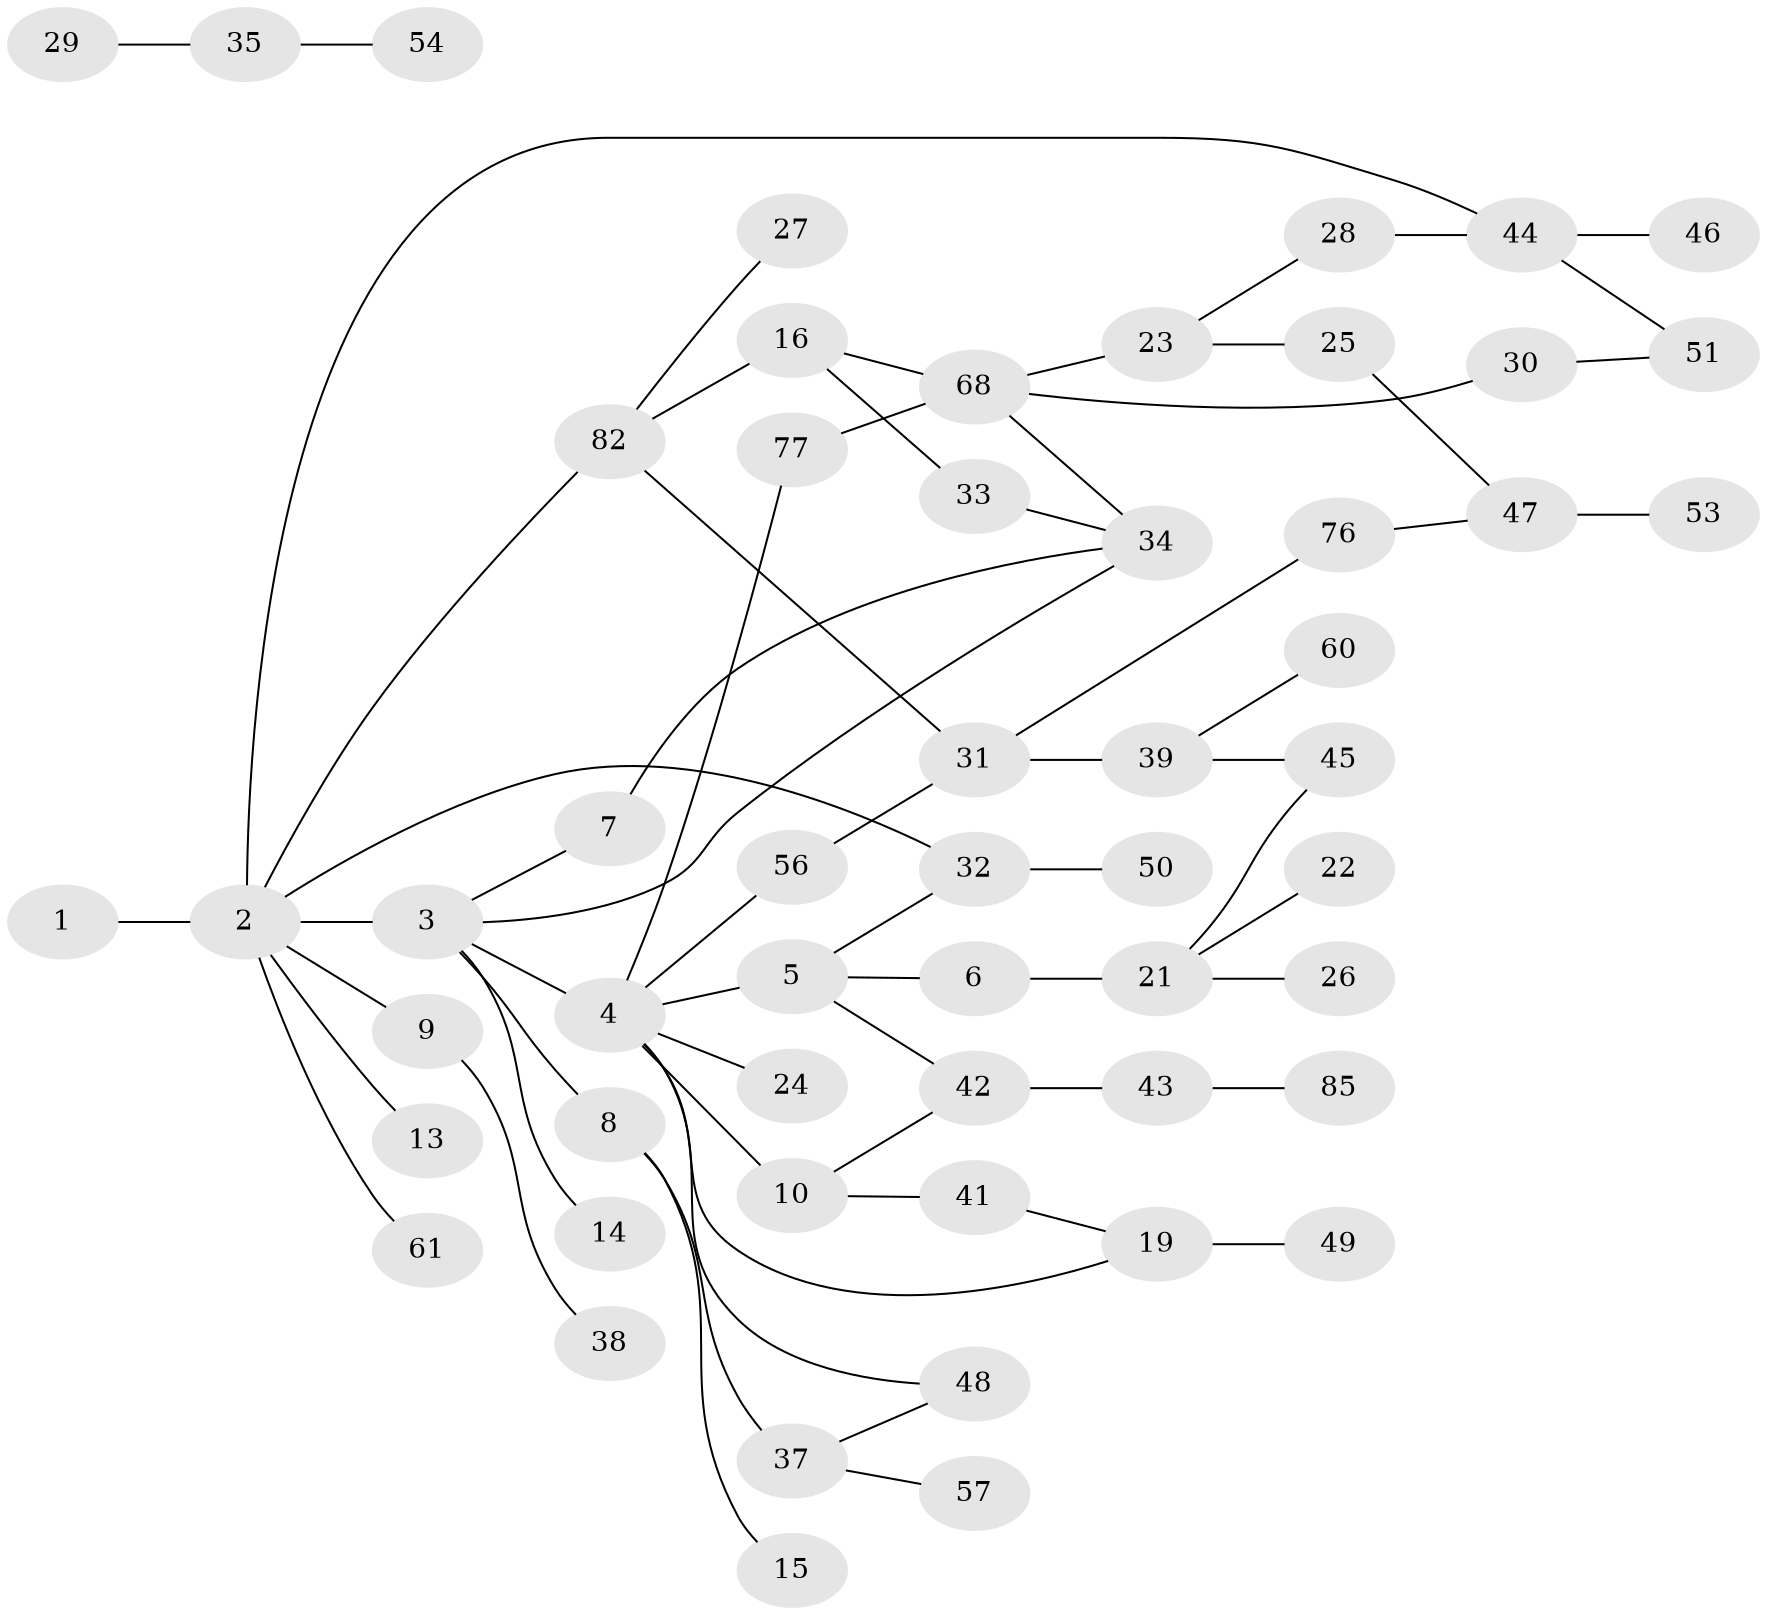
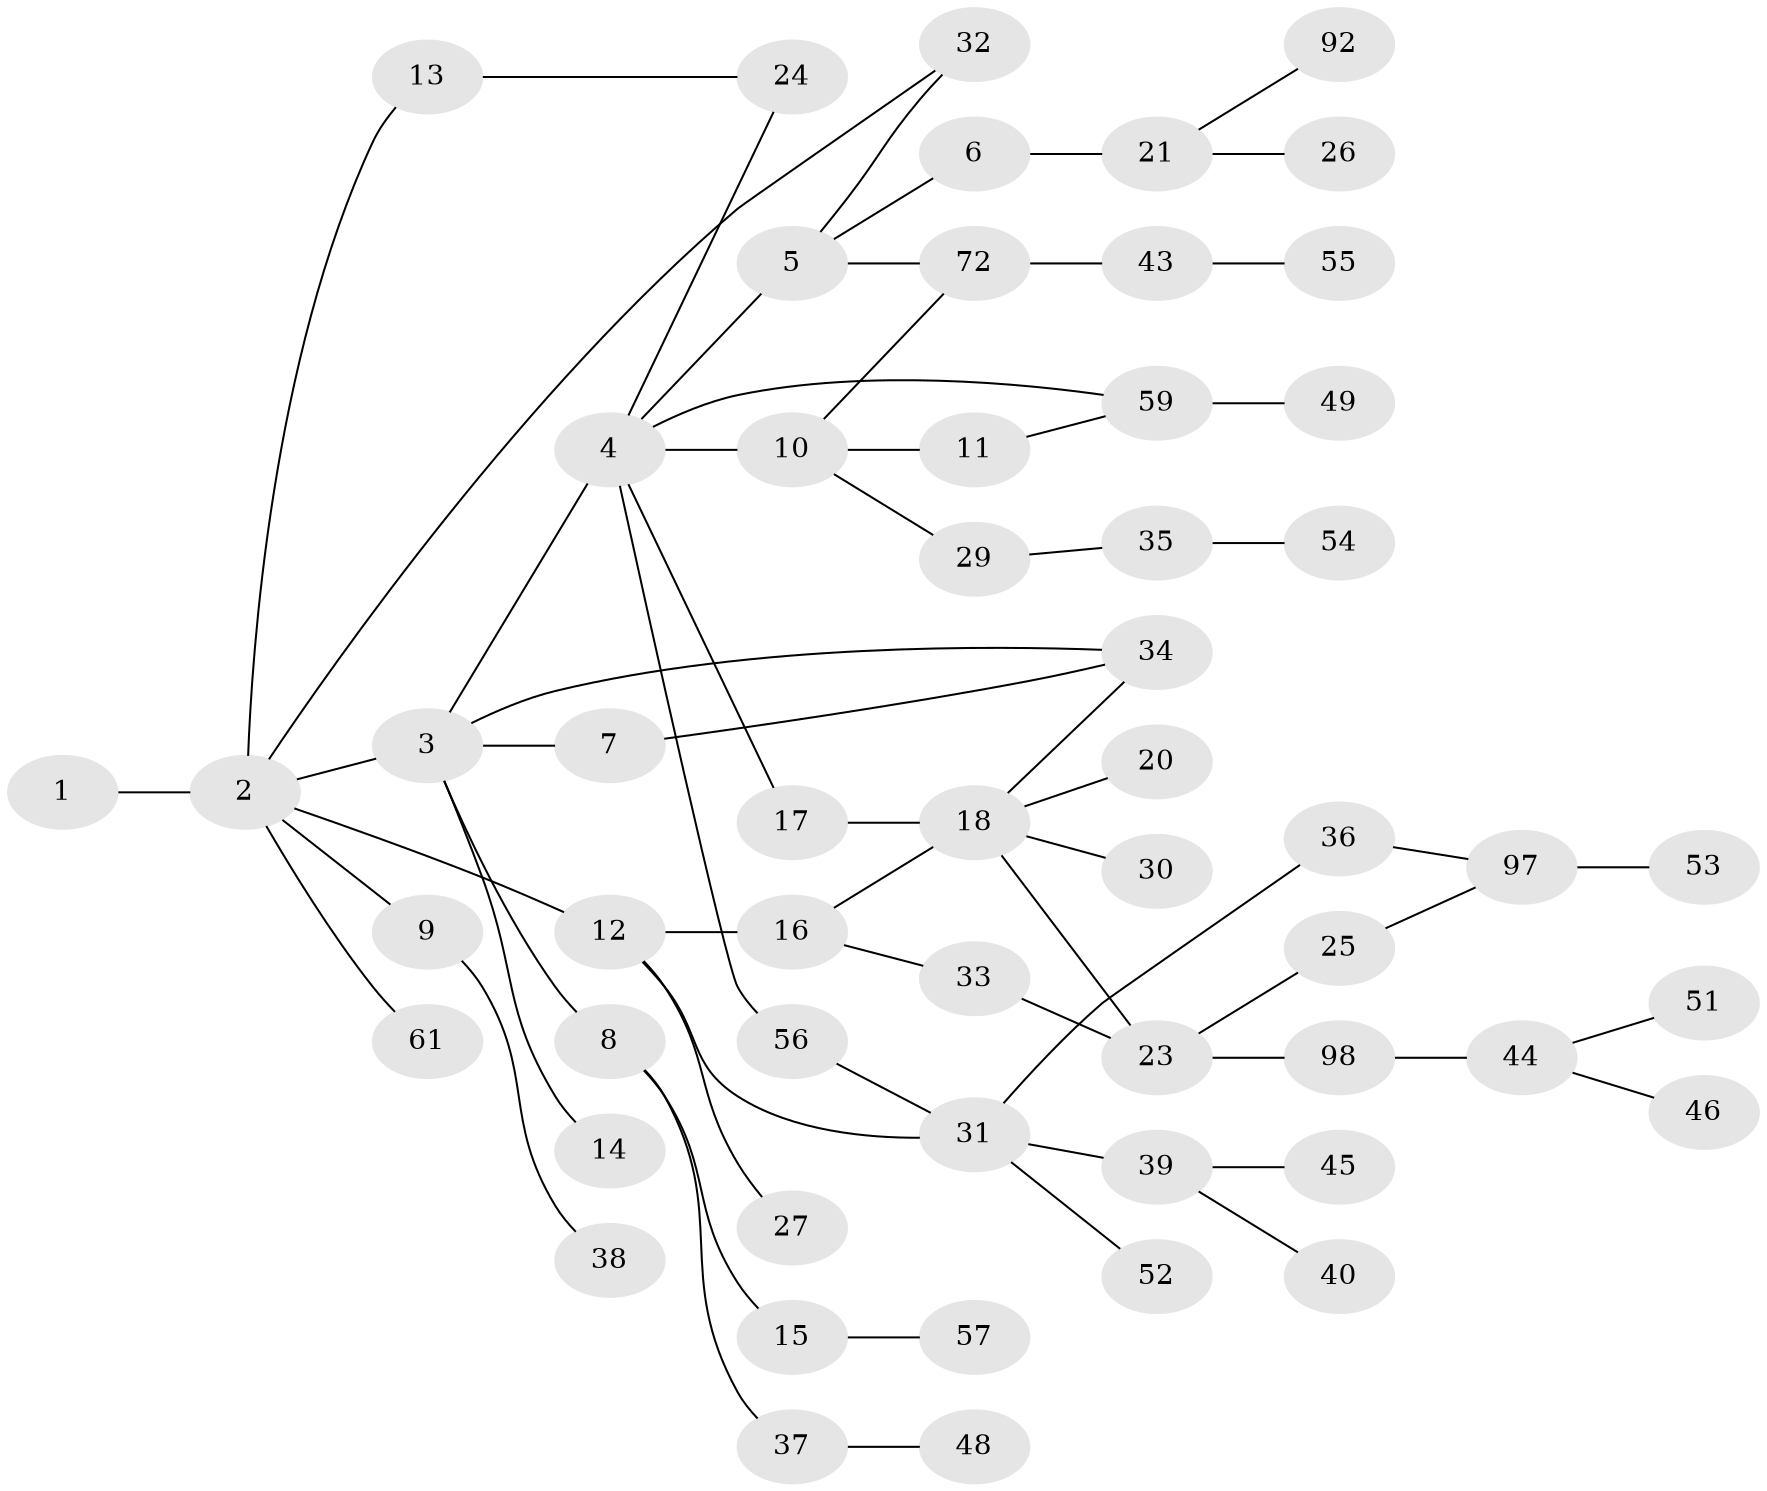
none -> (610, 77)
(595, 141) -> none
(1339, 235) -> (1339, 1058)
(1613, 360) -> none
(975, 387) -> (975, 823)
(610, 442) -> (610, 932)
(792, 450) -> (792, 823)
none -> (884, 505)
(1522, 515) -> (1522, 867)
(1066, 520) -> (1066, 1018)
(1339, 535) -> (1339, 839)
(1339, 650) -> (1339, 1277)
none -> (1157, 762)
(1157, 869) -> none
(1248, 869) -> none
(1339, 869) -> (1339, 45)
(975, 1088) -> (975, 263)
(1339, 1088) -> (1339, 263)
(975, 1198) -> (975, 450)
(1157, 1244) -> (1157, 403)
none -> (1157, 1277)
(721, 1299) -> none
(884, 1477) -> (884, 1337)
